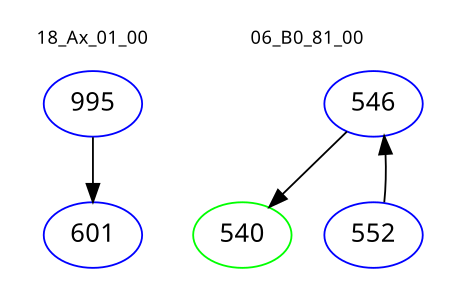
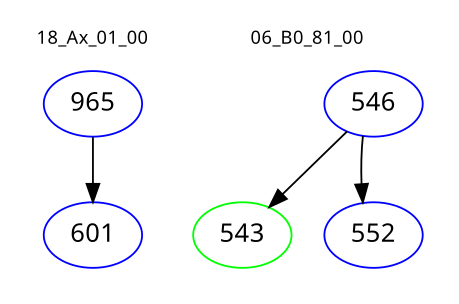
(93, 104) -> (93, 104)
(386, 178) -> (361, 160)
(242, 235) -> (242, 235)
